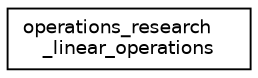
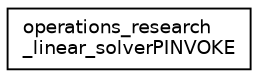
(129, 39) -> (129, 39)
